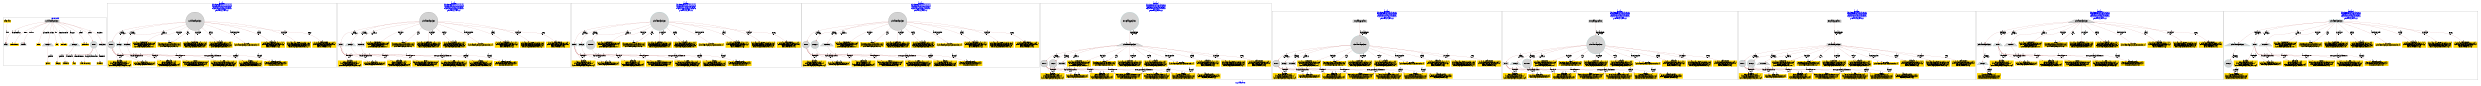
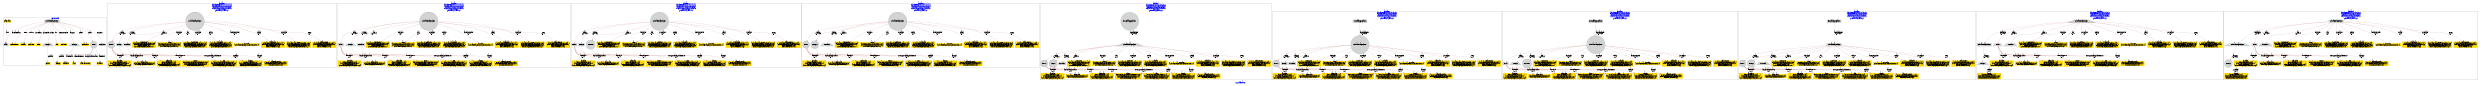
(23, 45) -> (23, 45)
none -> (31, 45)
